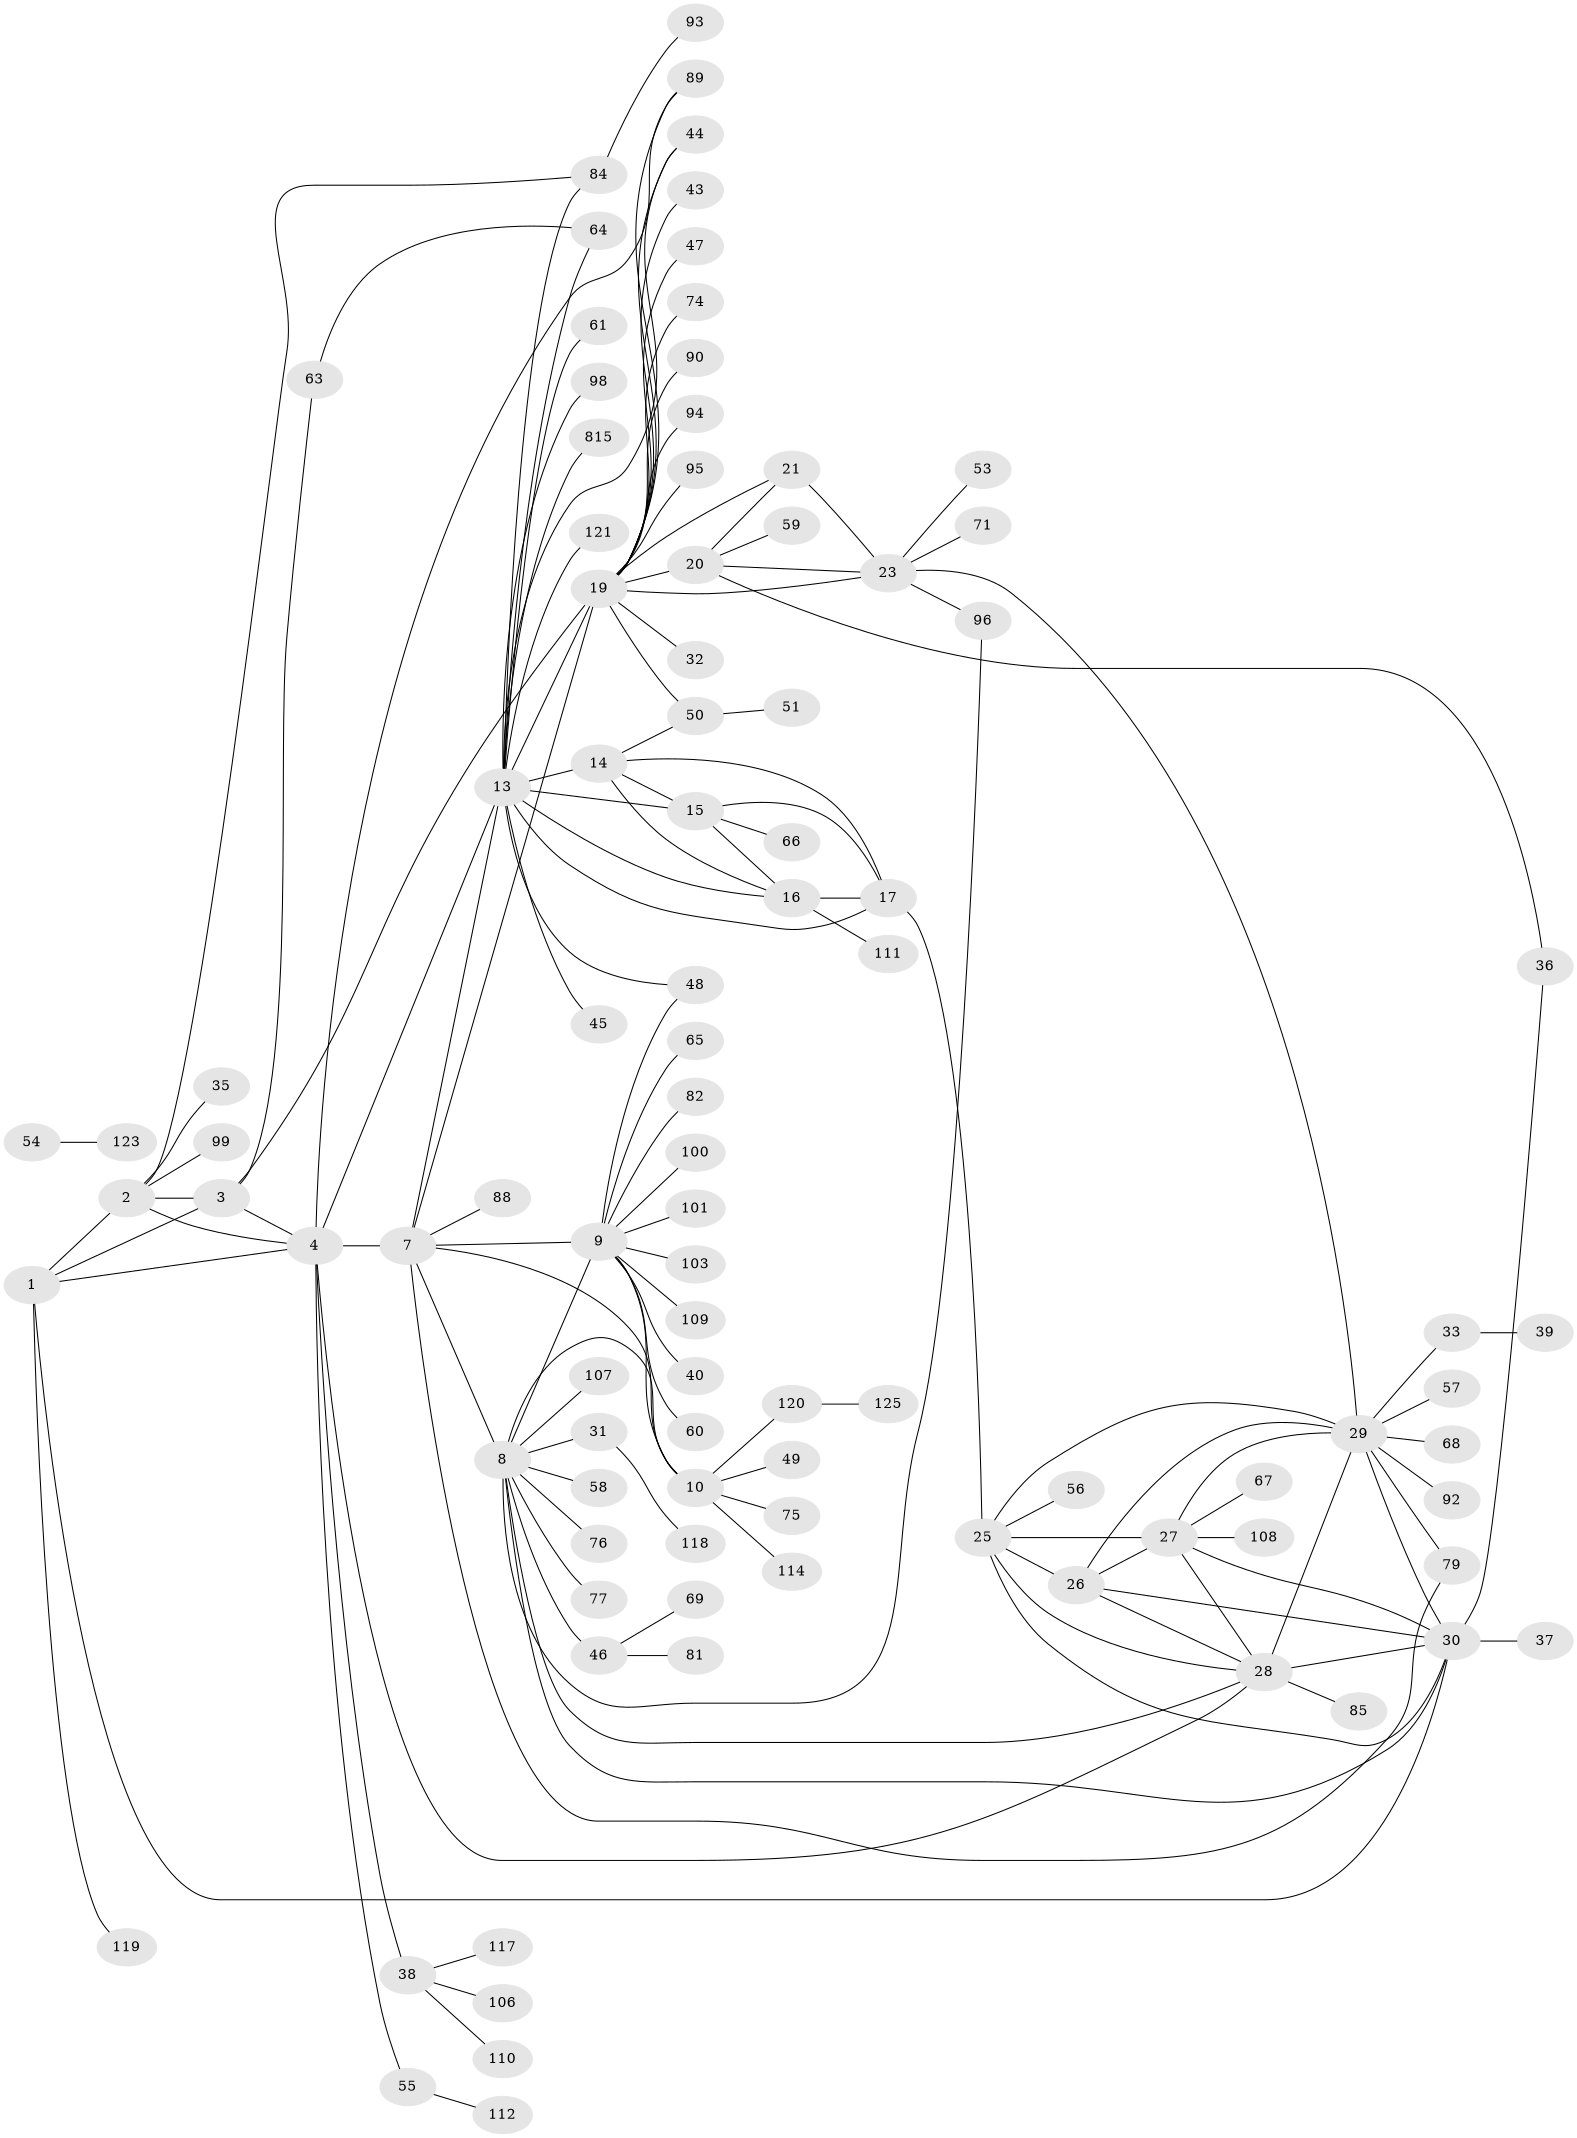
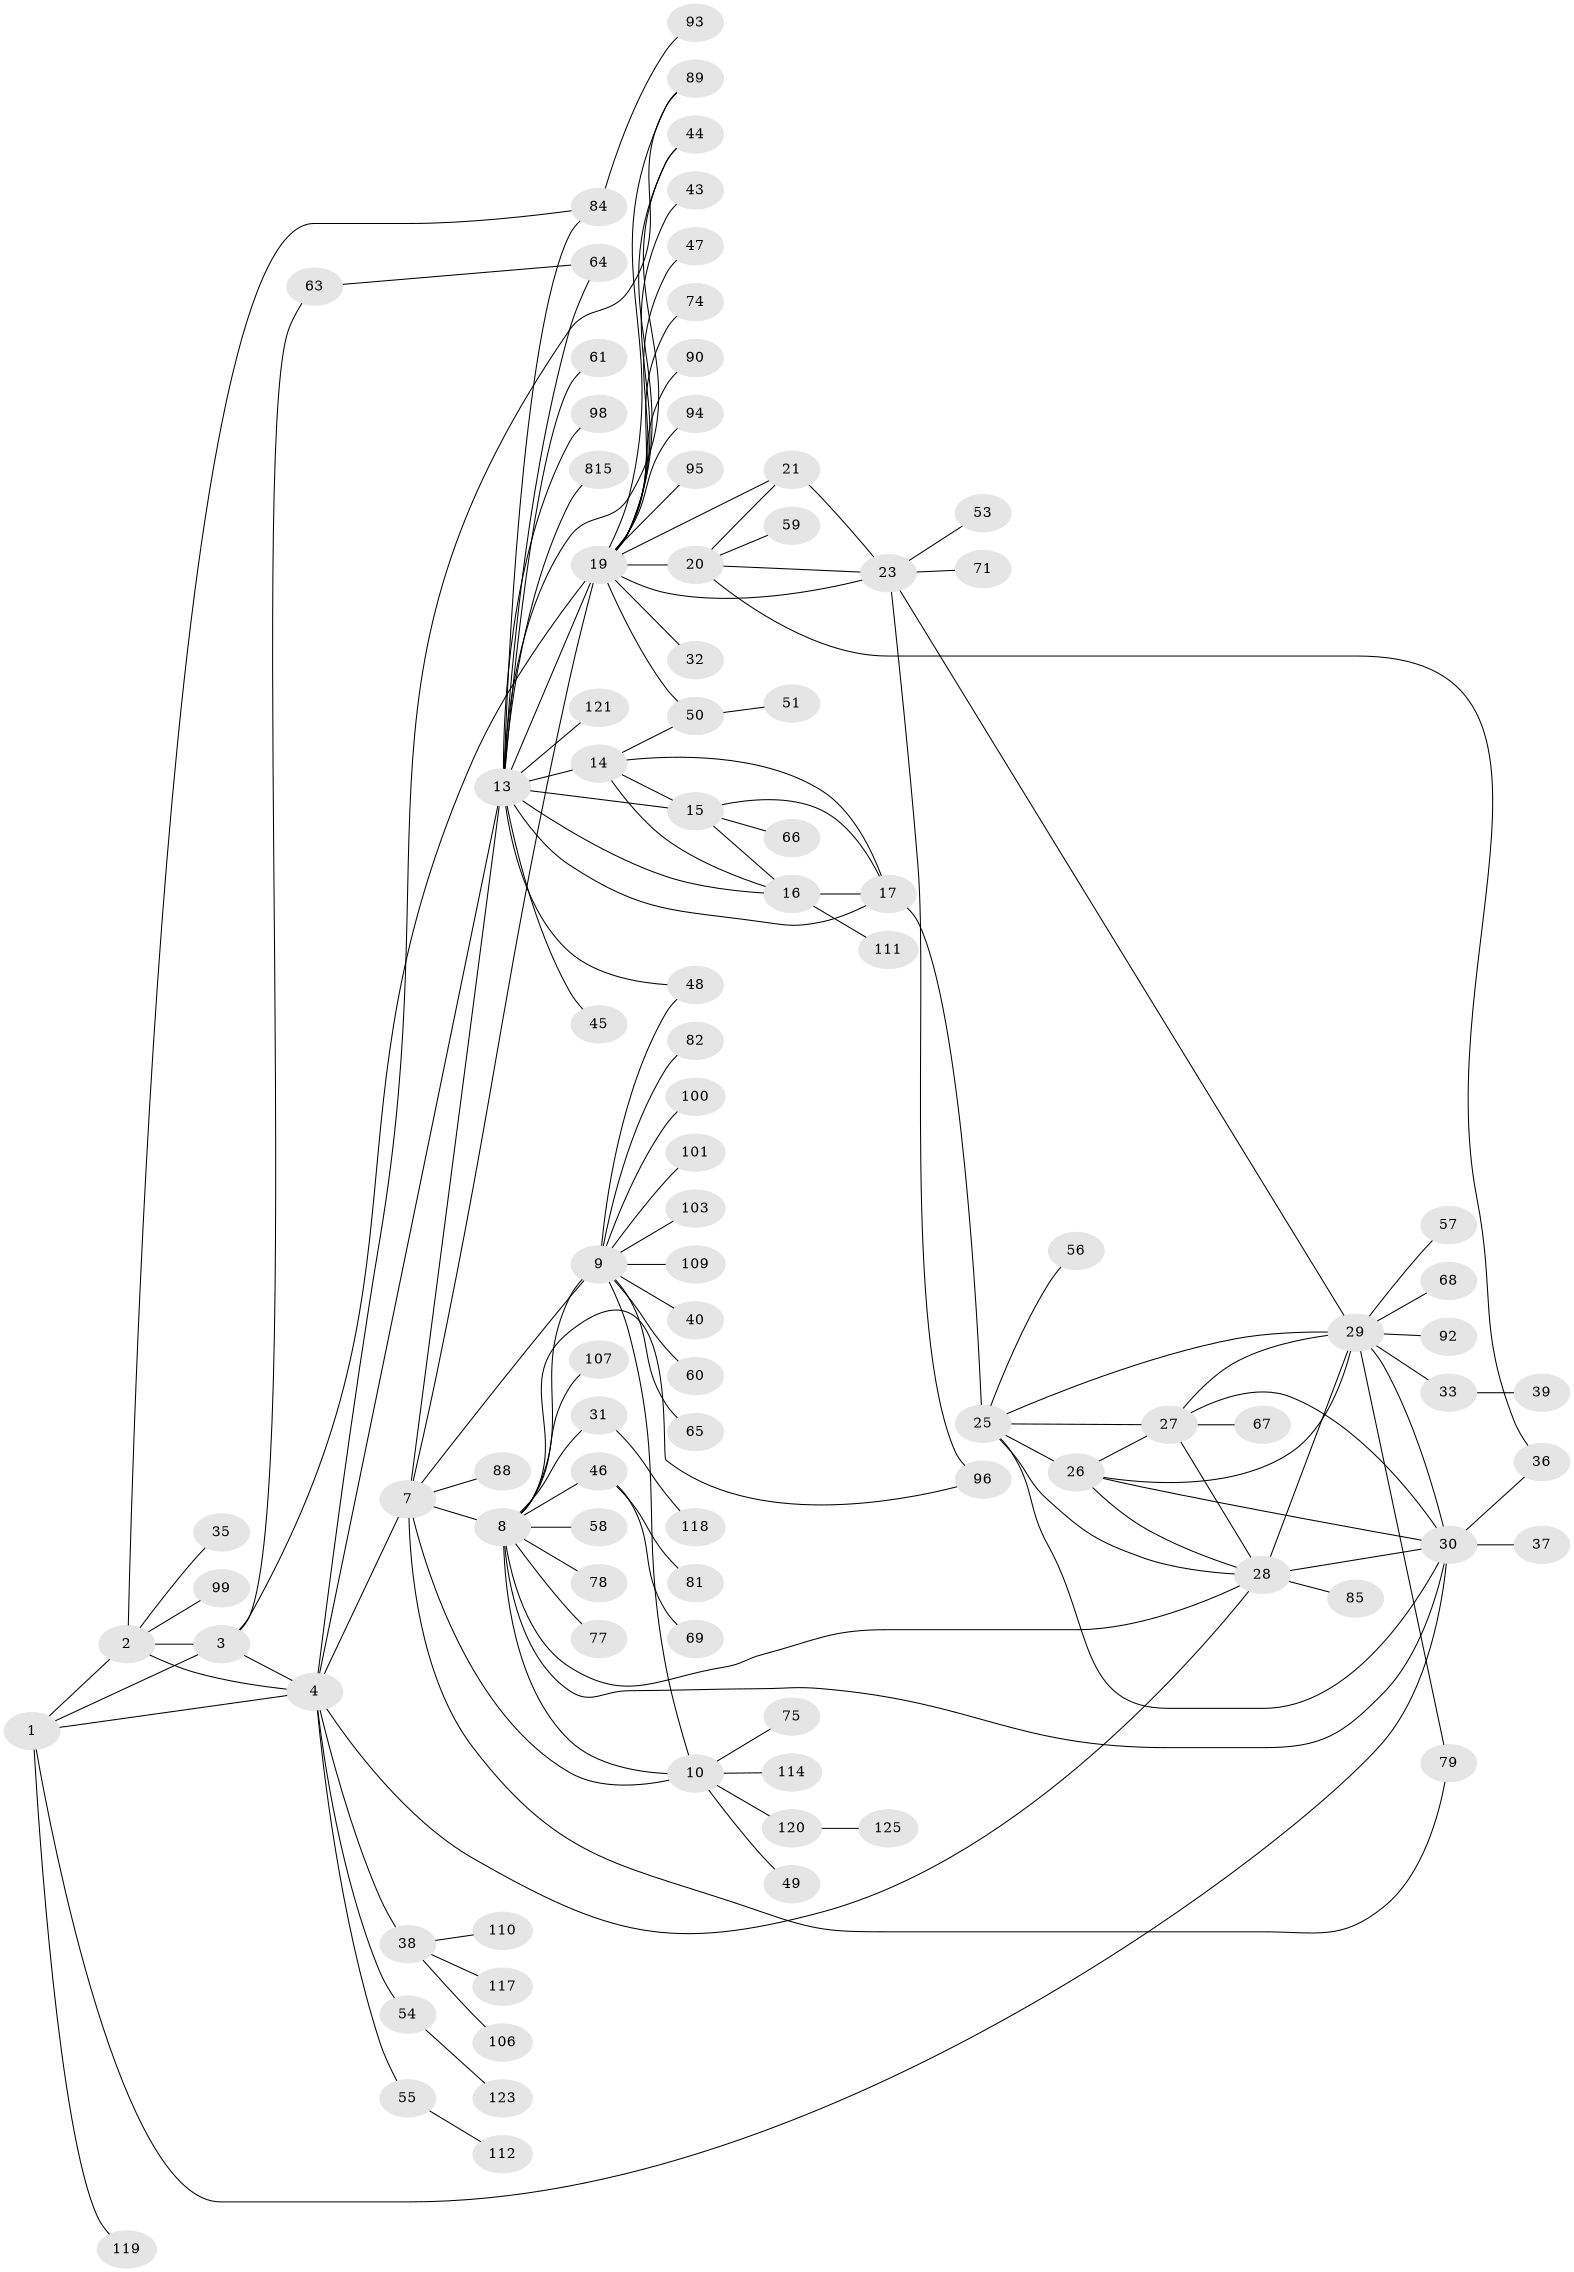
(1264, 1538) -> none
(599, 1544) -> (599, 1583)
none -> (344, 1858)
